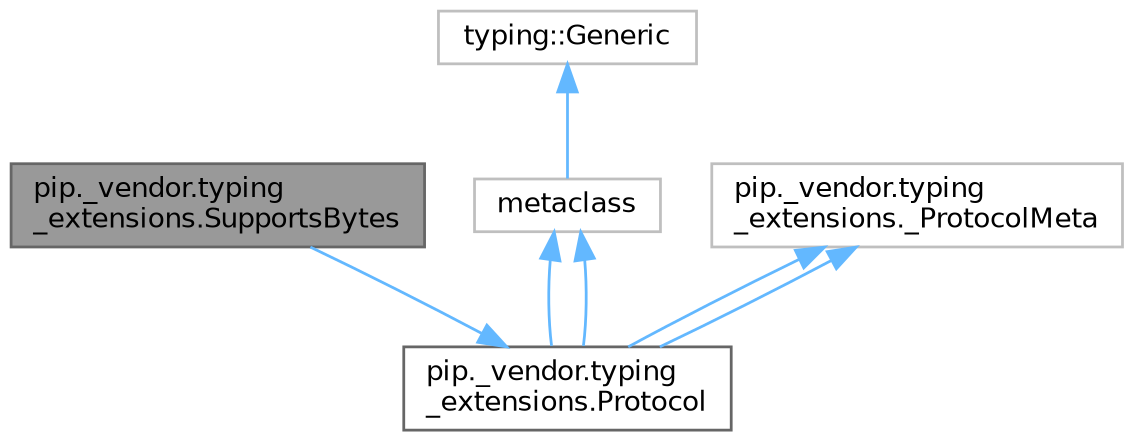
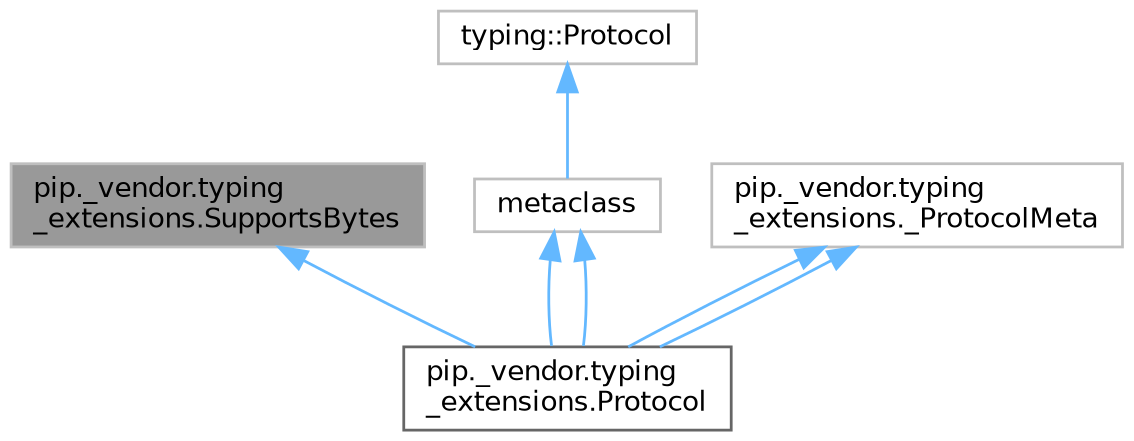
(567, 37) -> (567, 37)
(218, 205) -> (218, 205)
(396, 289) -> (389, 305)
